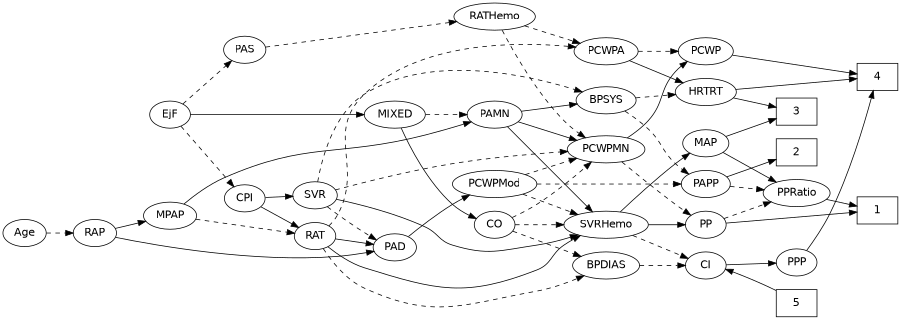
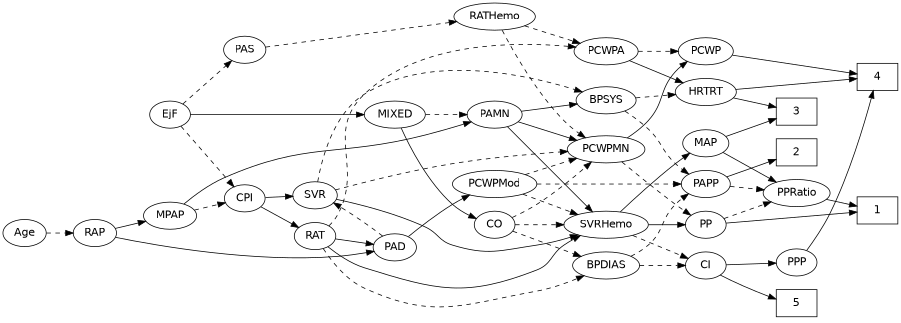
(348, 222) -> (362, 221)
(241, 226) -> (206, 207)
none -> (660, 230)
(755, 281) -> (744, 286)
